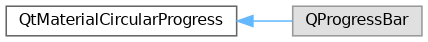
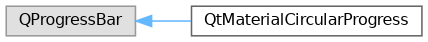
(273, 21) -> (171, 21)
